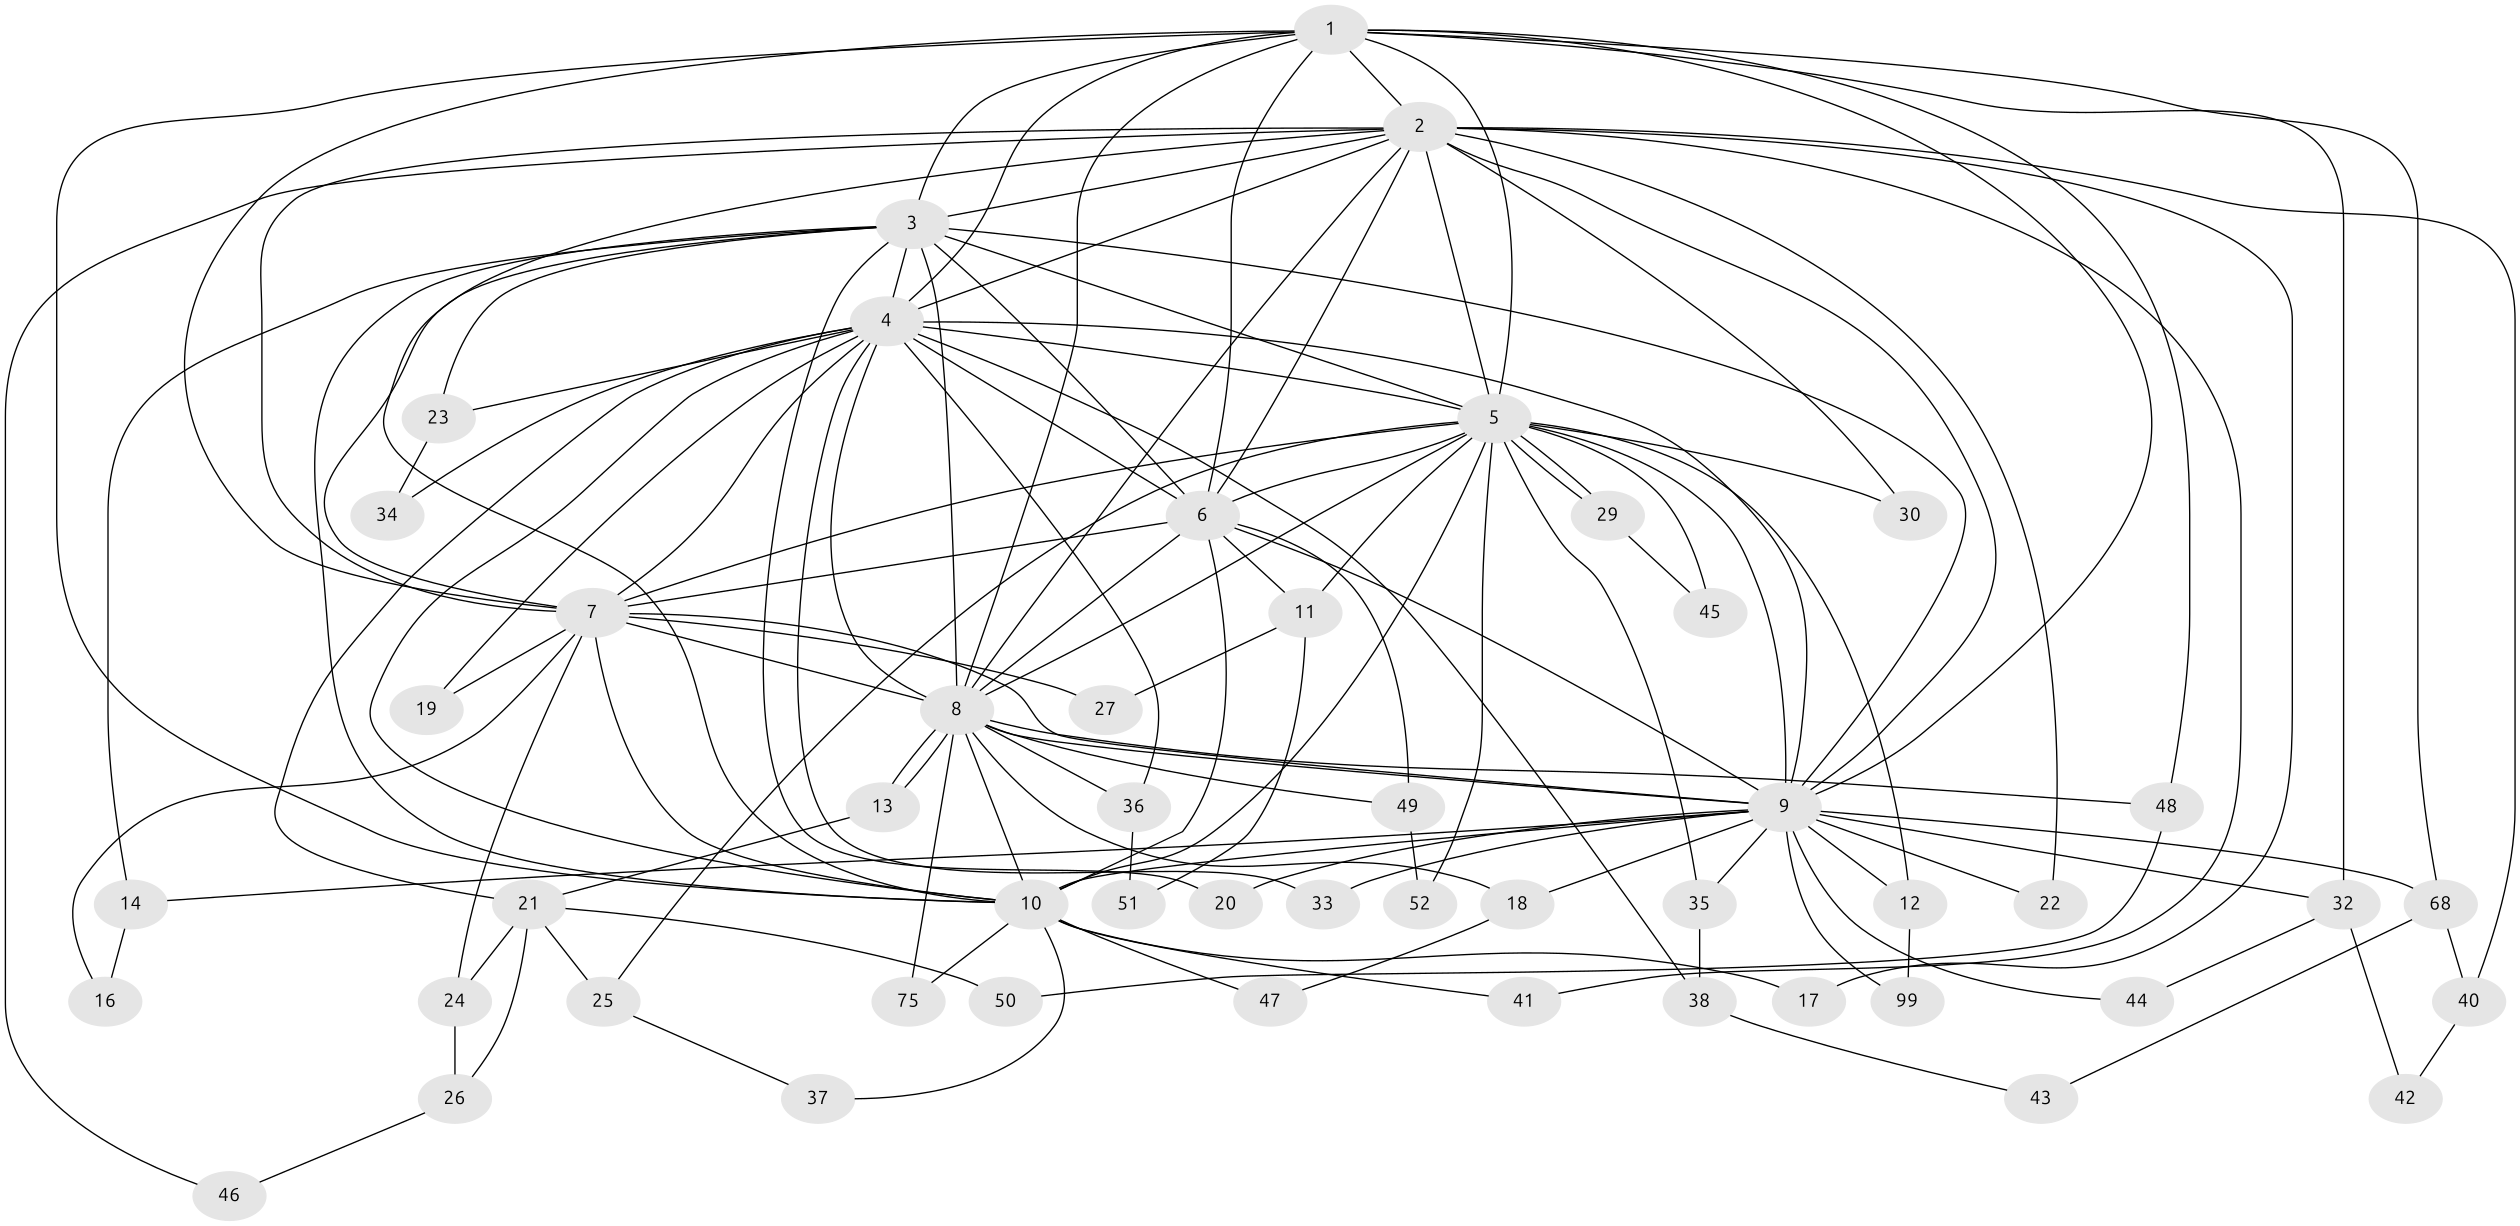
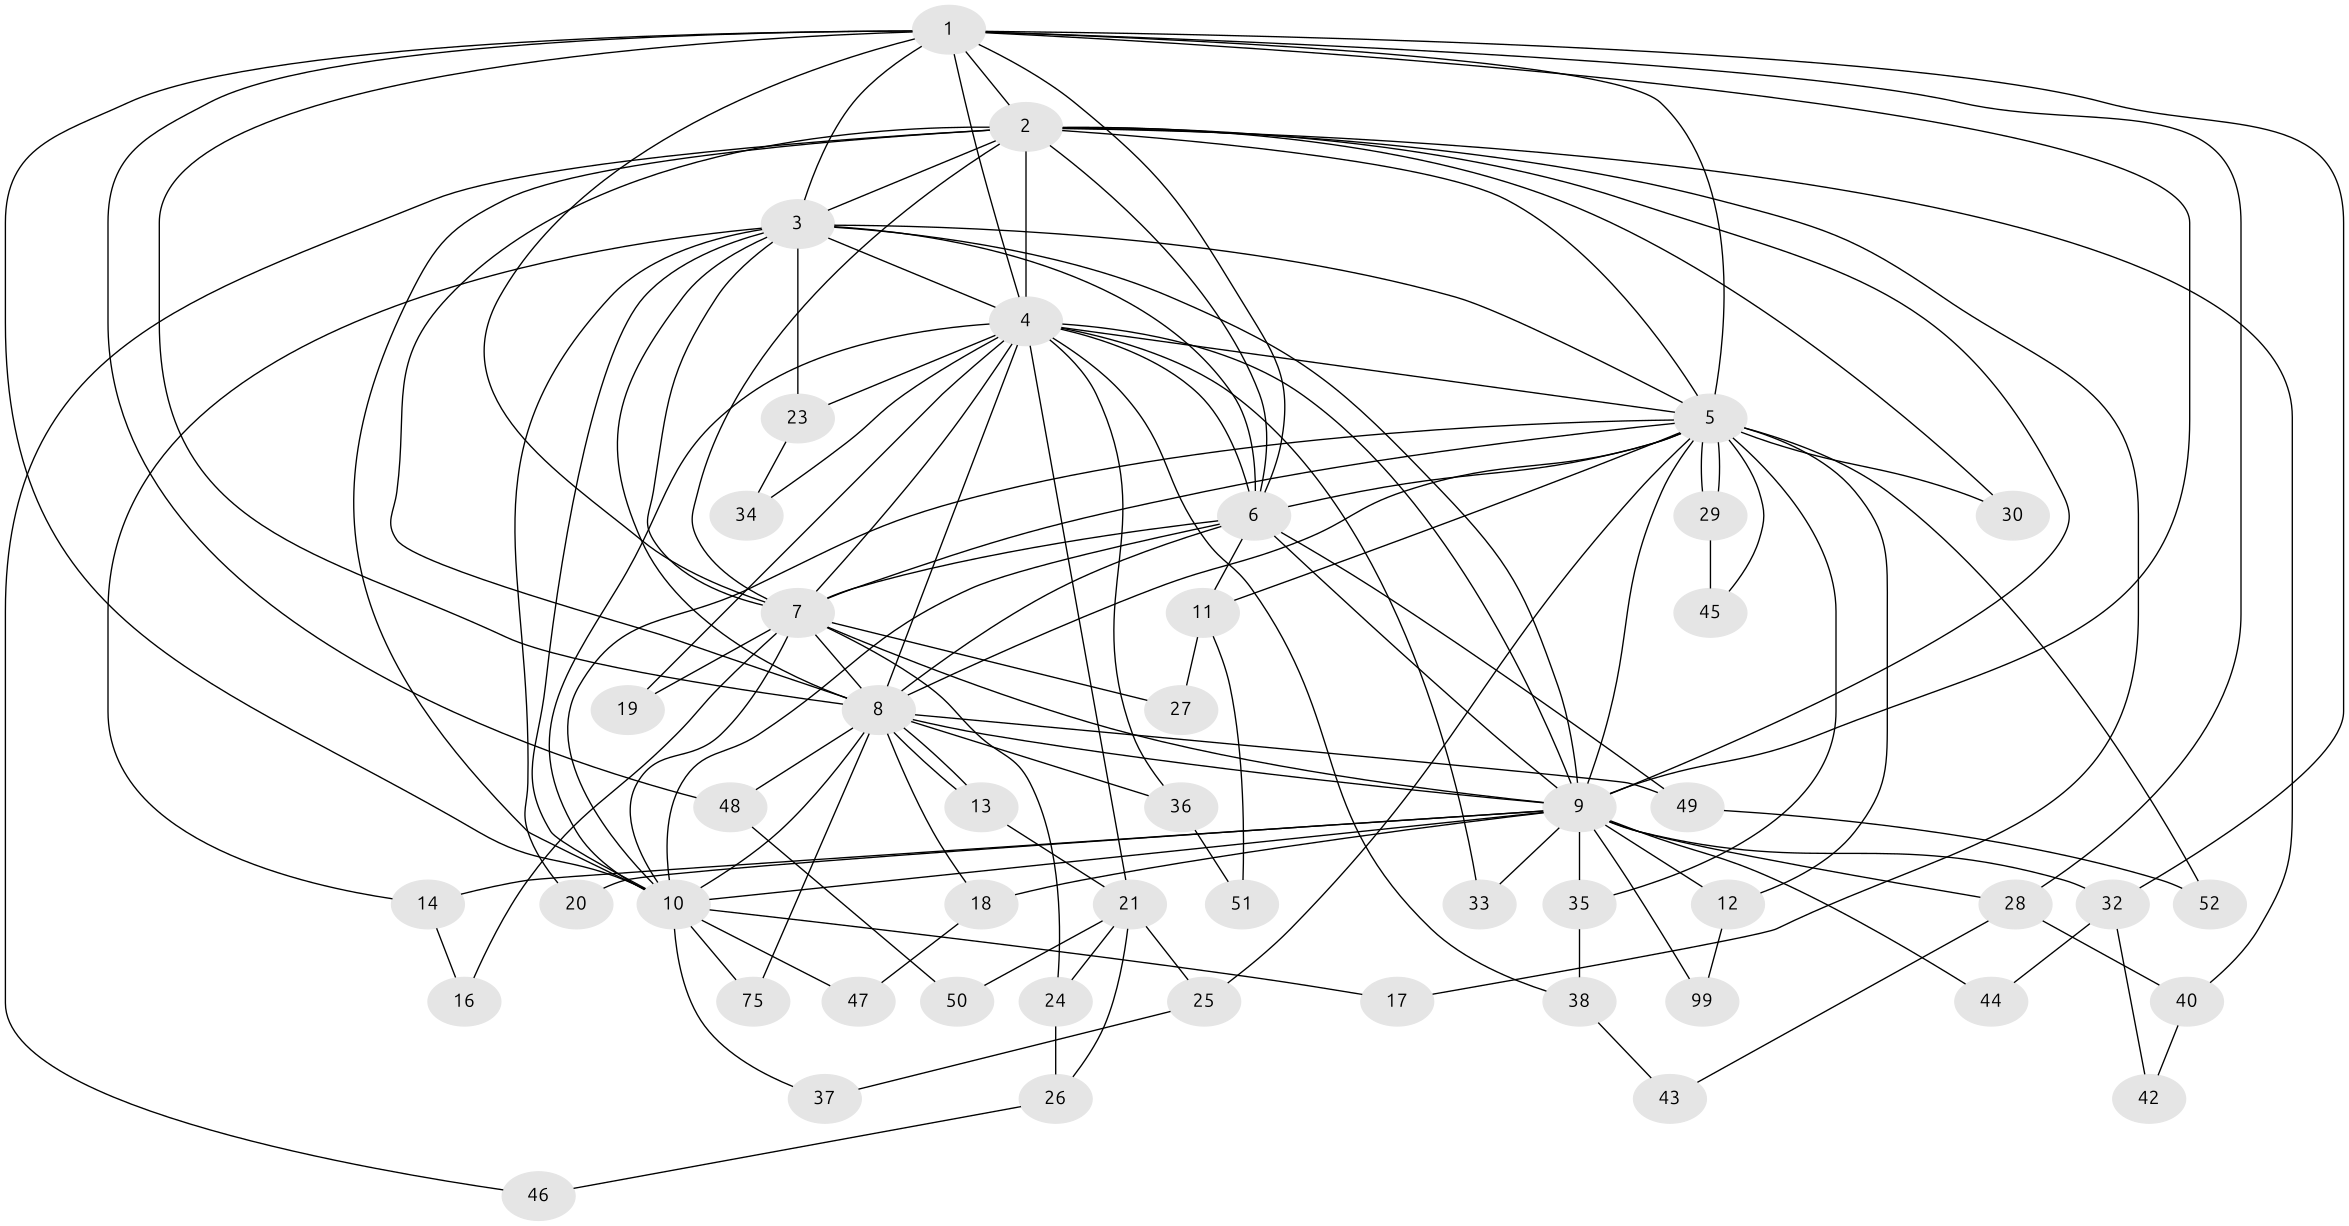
(2051, 905) -> none
(2441, 905) -> (2016, 905)
(1524, 1002) -> none
